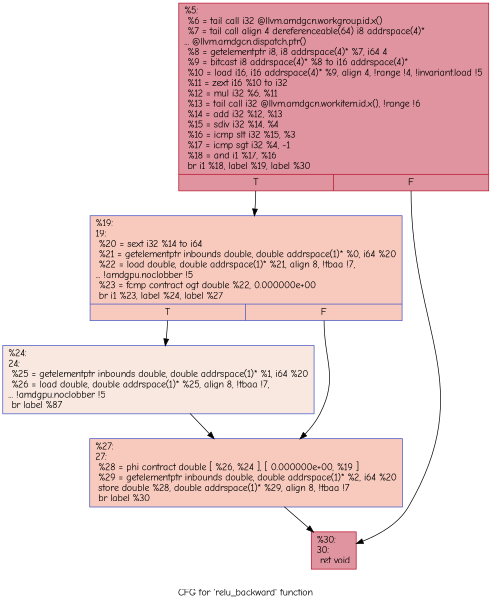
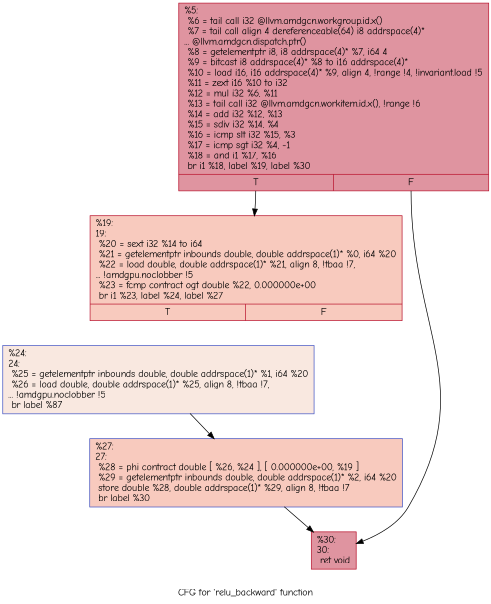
(246, 268) -> (246, 268)
(167, 330) -> none
(329, 380) -> none
